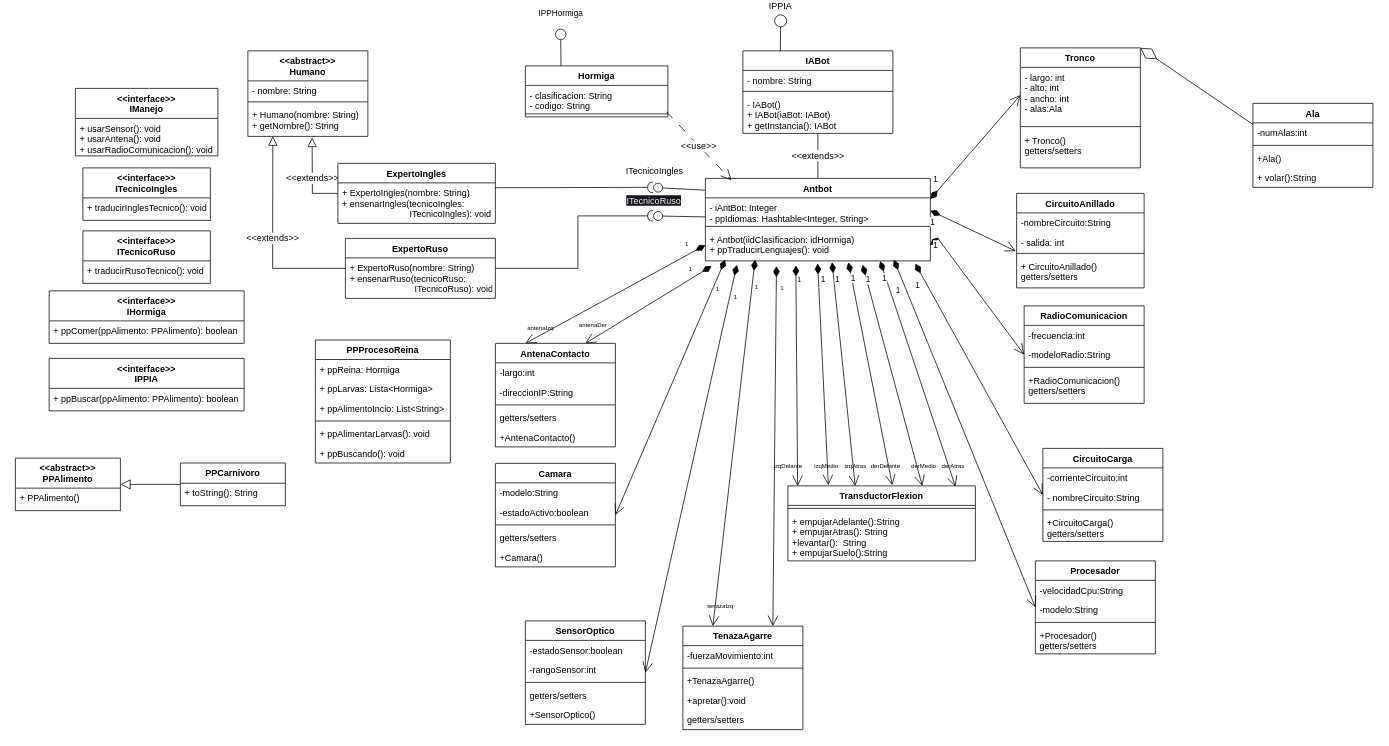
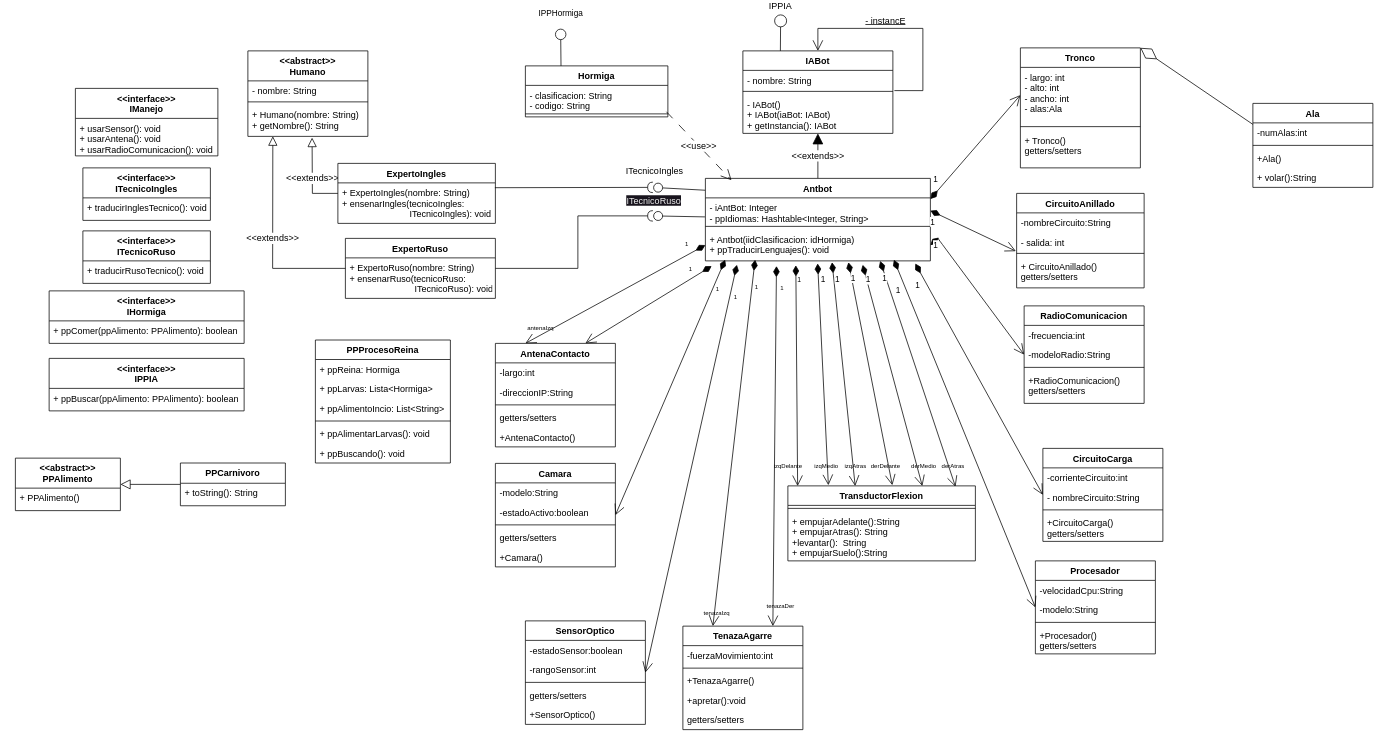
none -> (906, 28)
(818, 140) -> (818, 145)
(593, 324) -> none
(720, 606) -> (717, 613)
none -> (780, 606)
